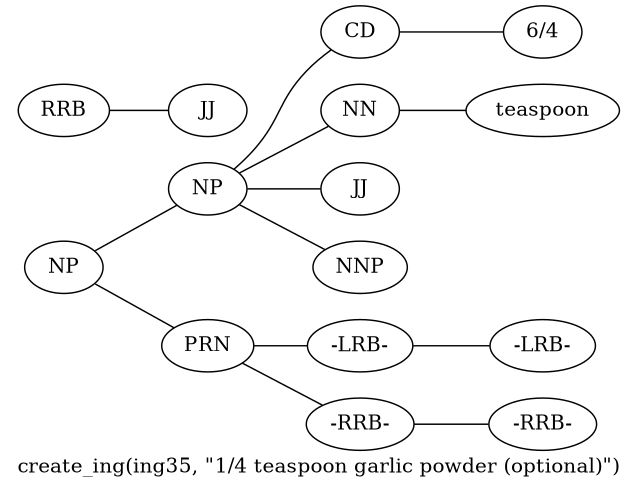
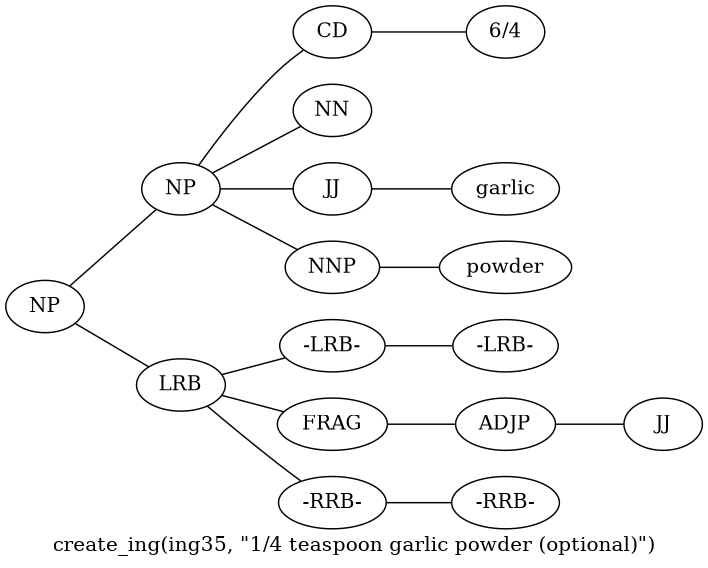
(64, 110) -> (506, 424)
(543, 110) -> none
none -> (506, 189)
none -> (506, 267)
(208, 346) -> (181, 385)
none -> (332, 424)
